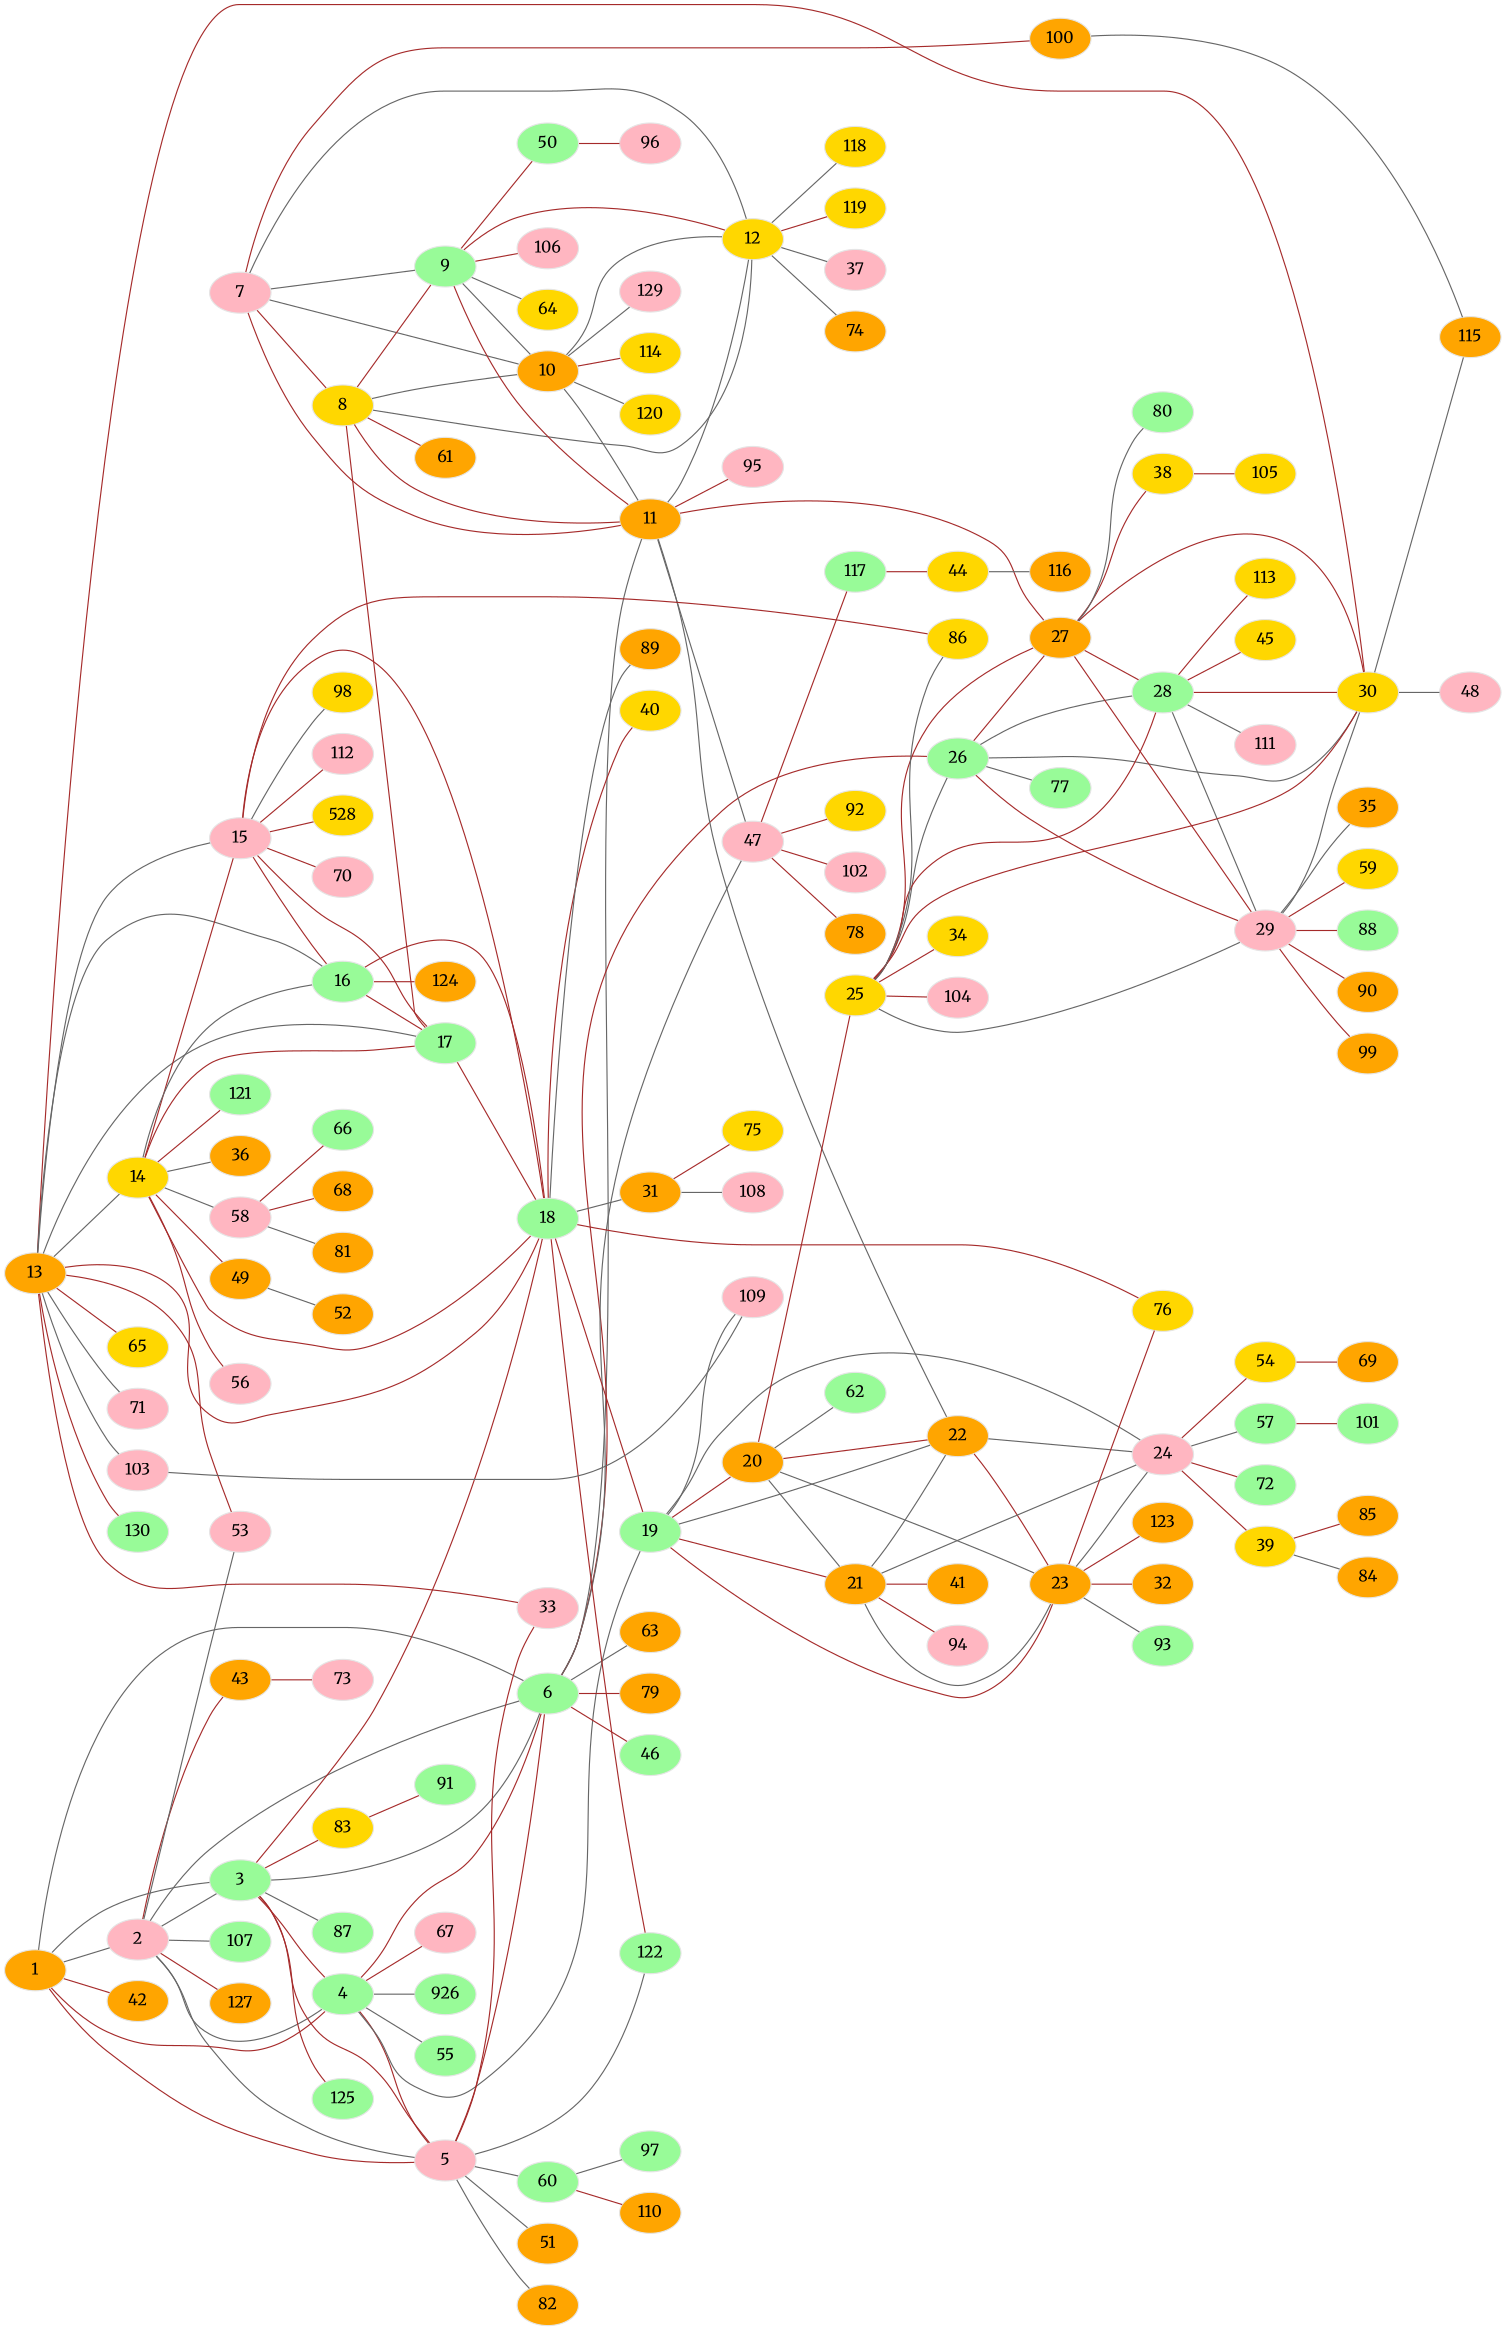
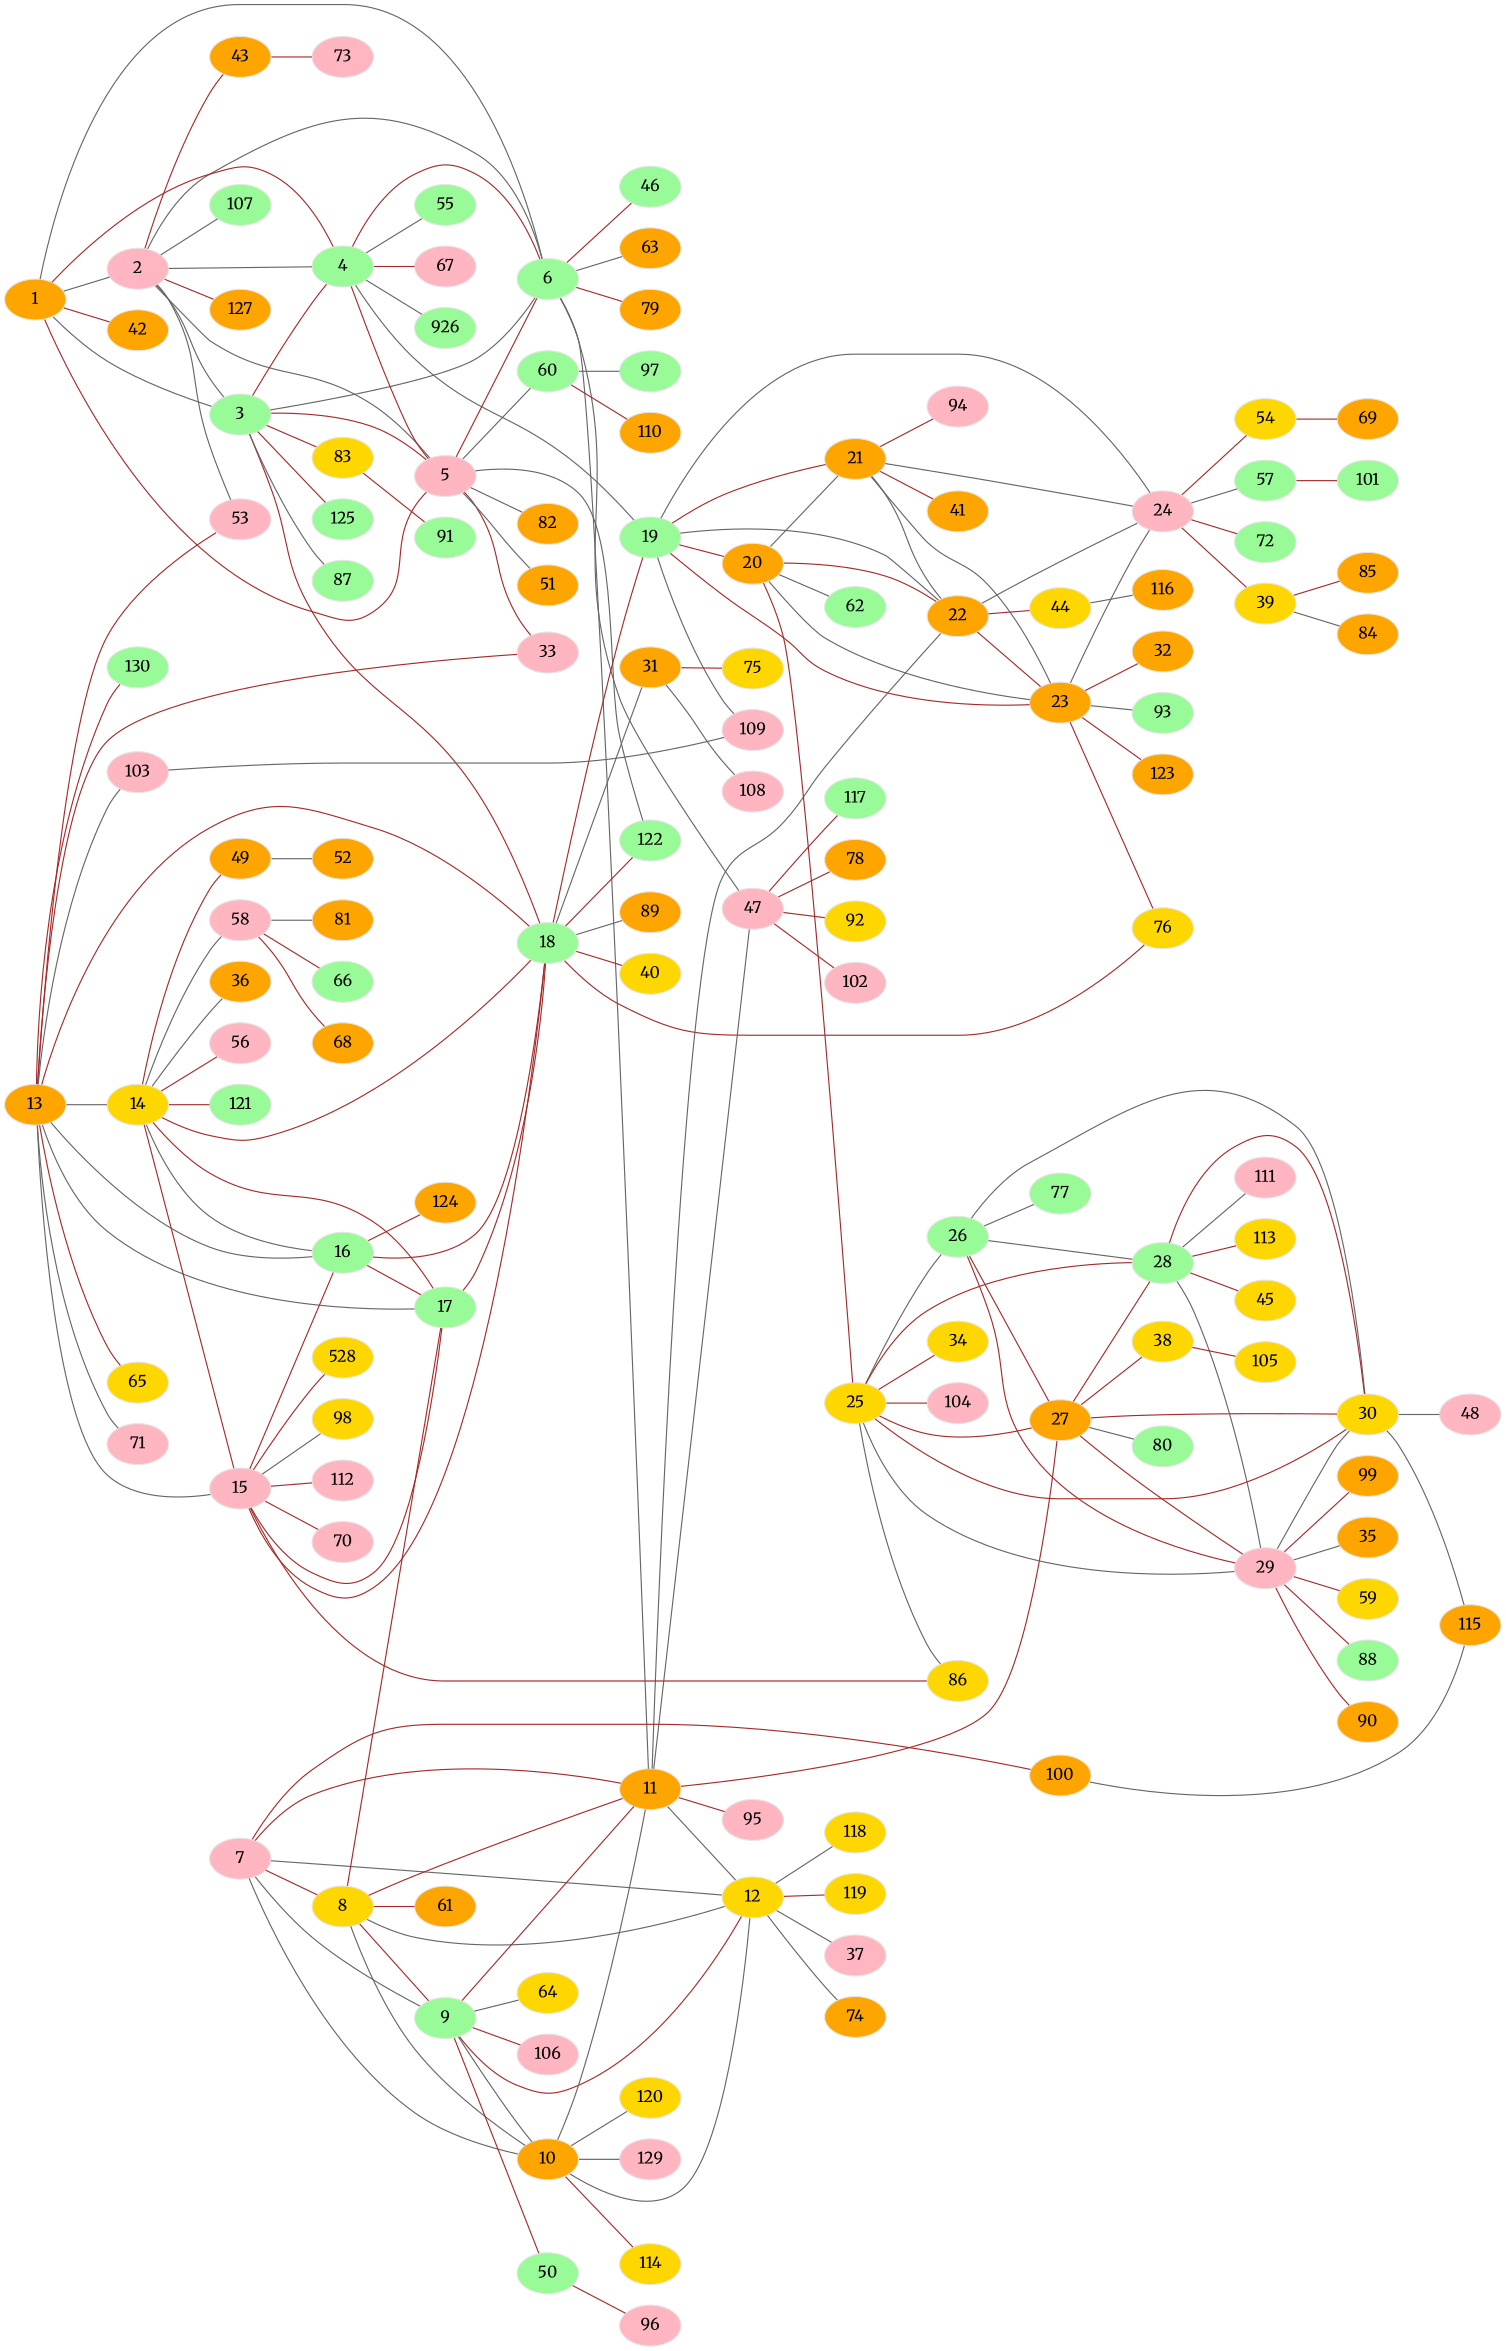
(388, 5) -> none
(907, 572) -> (1002, 613)
(584, 1117) -> none
